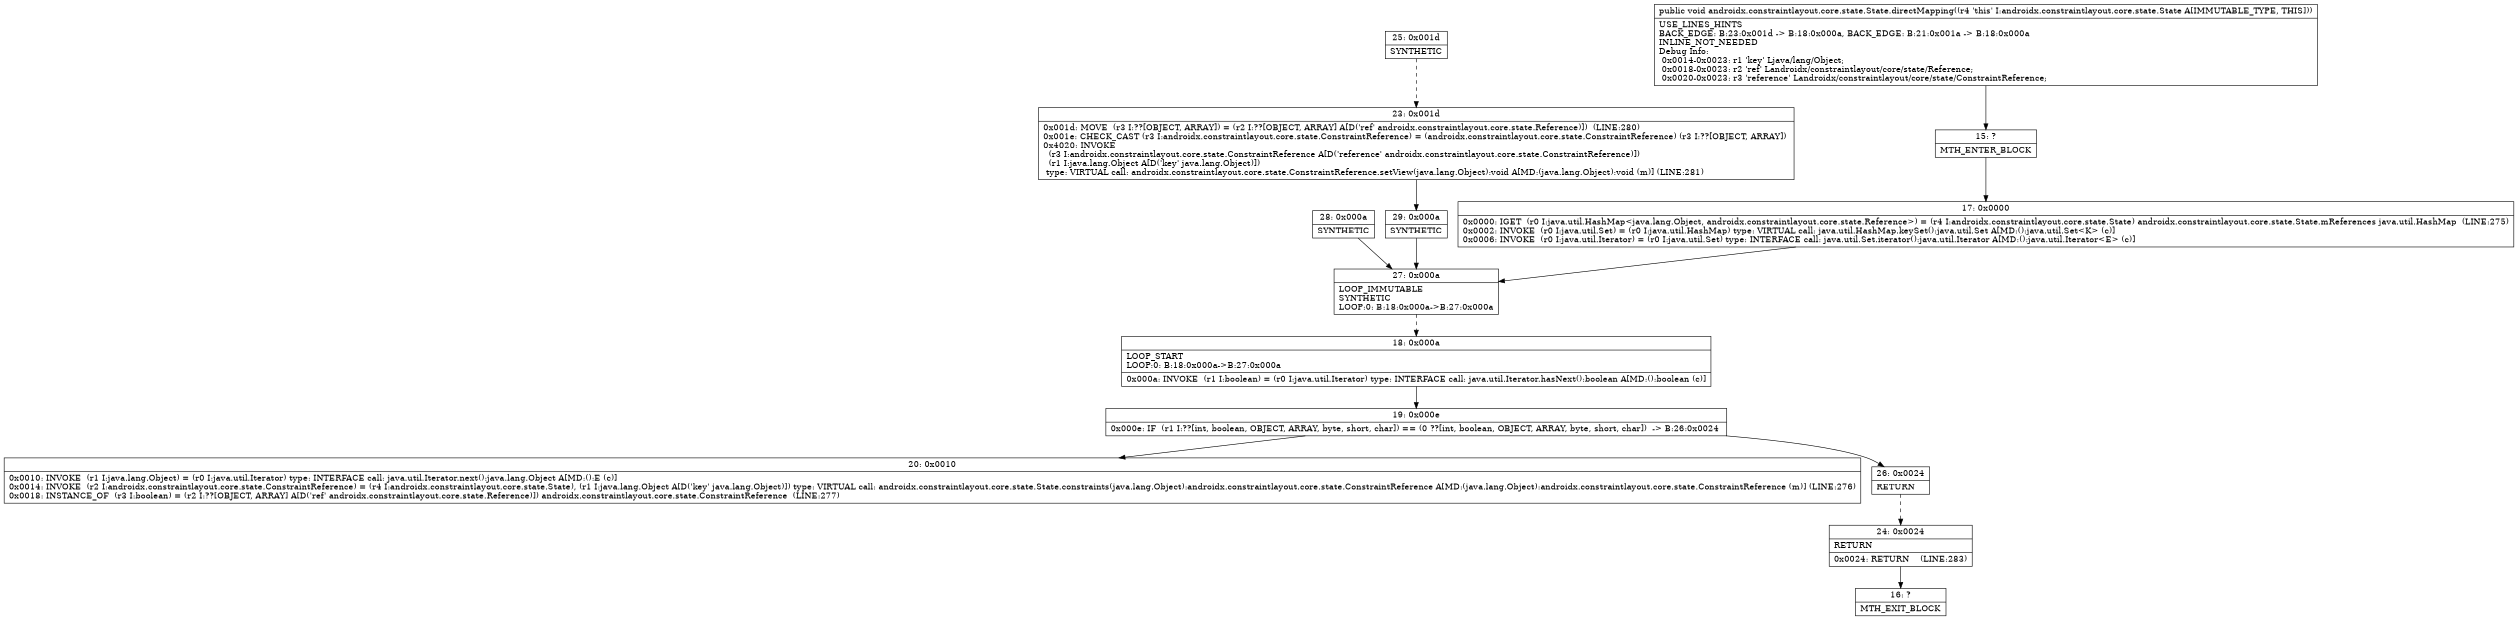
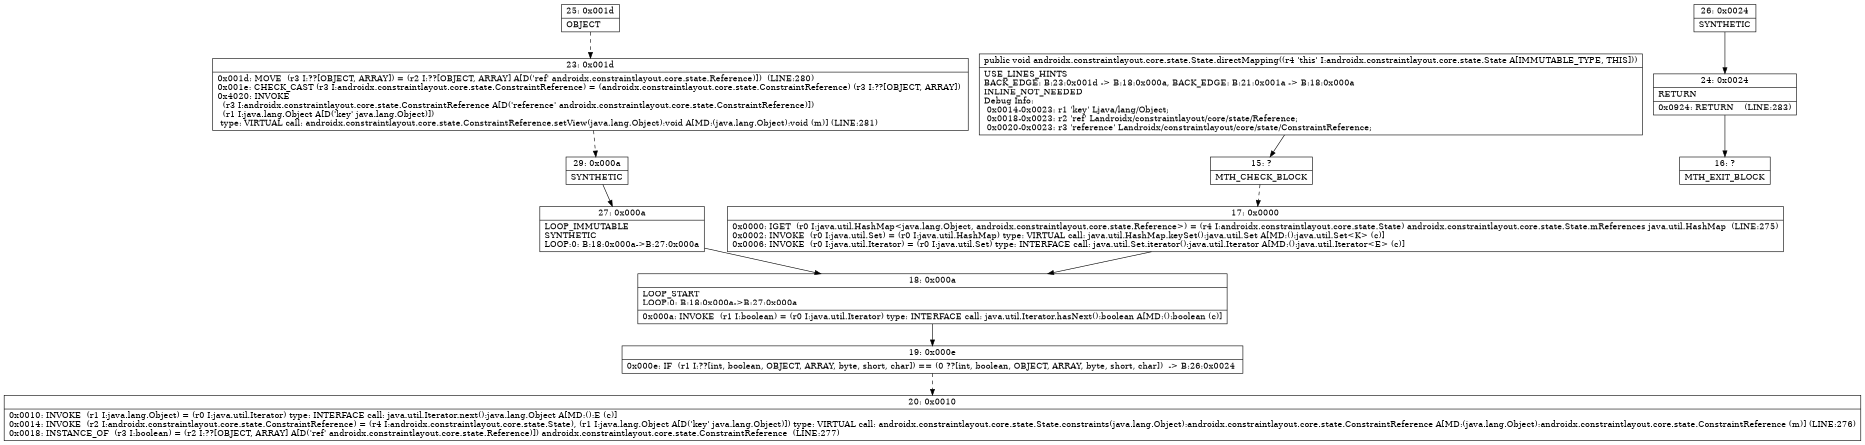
(1416, 52) -> (584, 25)
(1986, 150) -> (1261, 177)
(1986, 176) -> (1259, 192)
(1416, 192) -> (594, 141)
(1344, 224) -> none
(1650, 264) -> (1103, 262)
(1416, 322) -> (760, 260)
(1804, 444) -> none
(1215, 447) -> (932, 381)
(1896, 487) -> (1725, 25)
(1901, 507) -> (1725, 50)
(1901, 559) -> (1725, 108)
